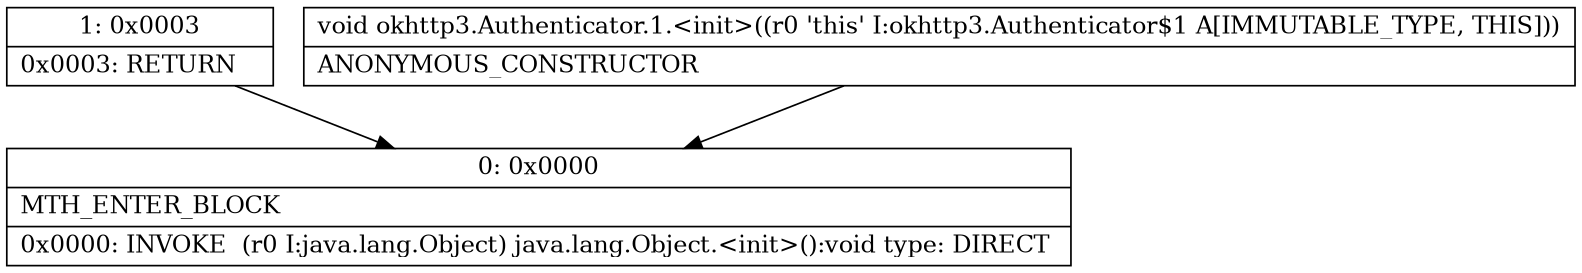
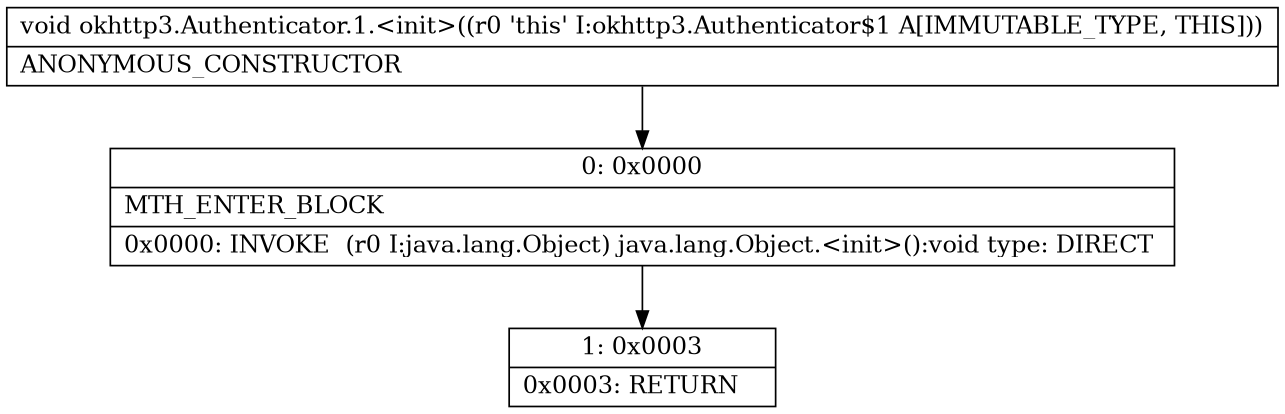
(306, 114) -> (642, 288)
